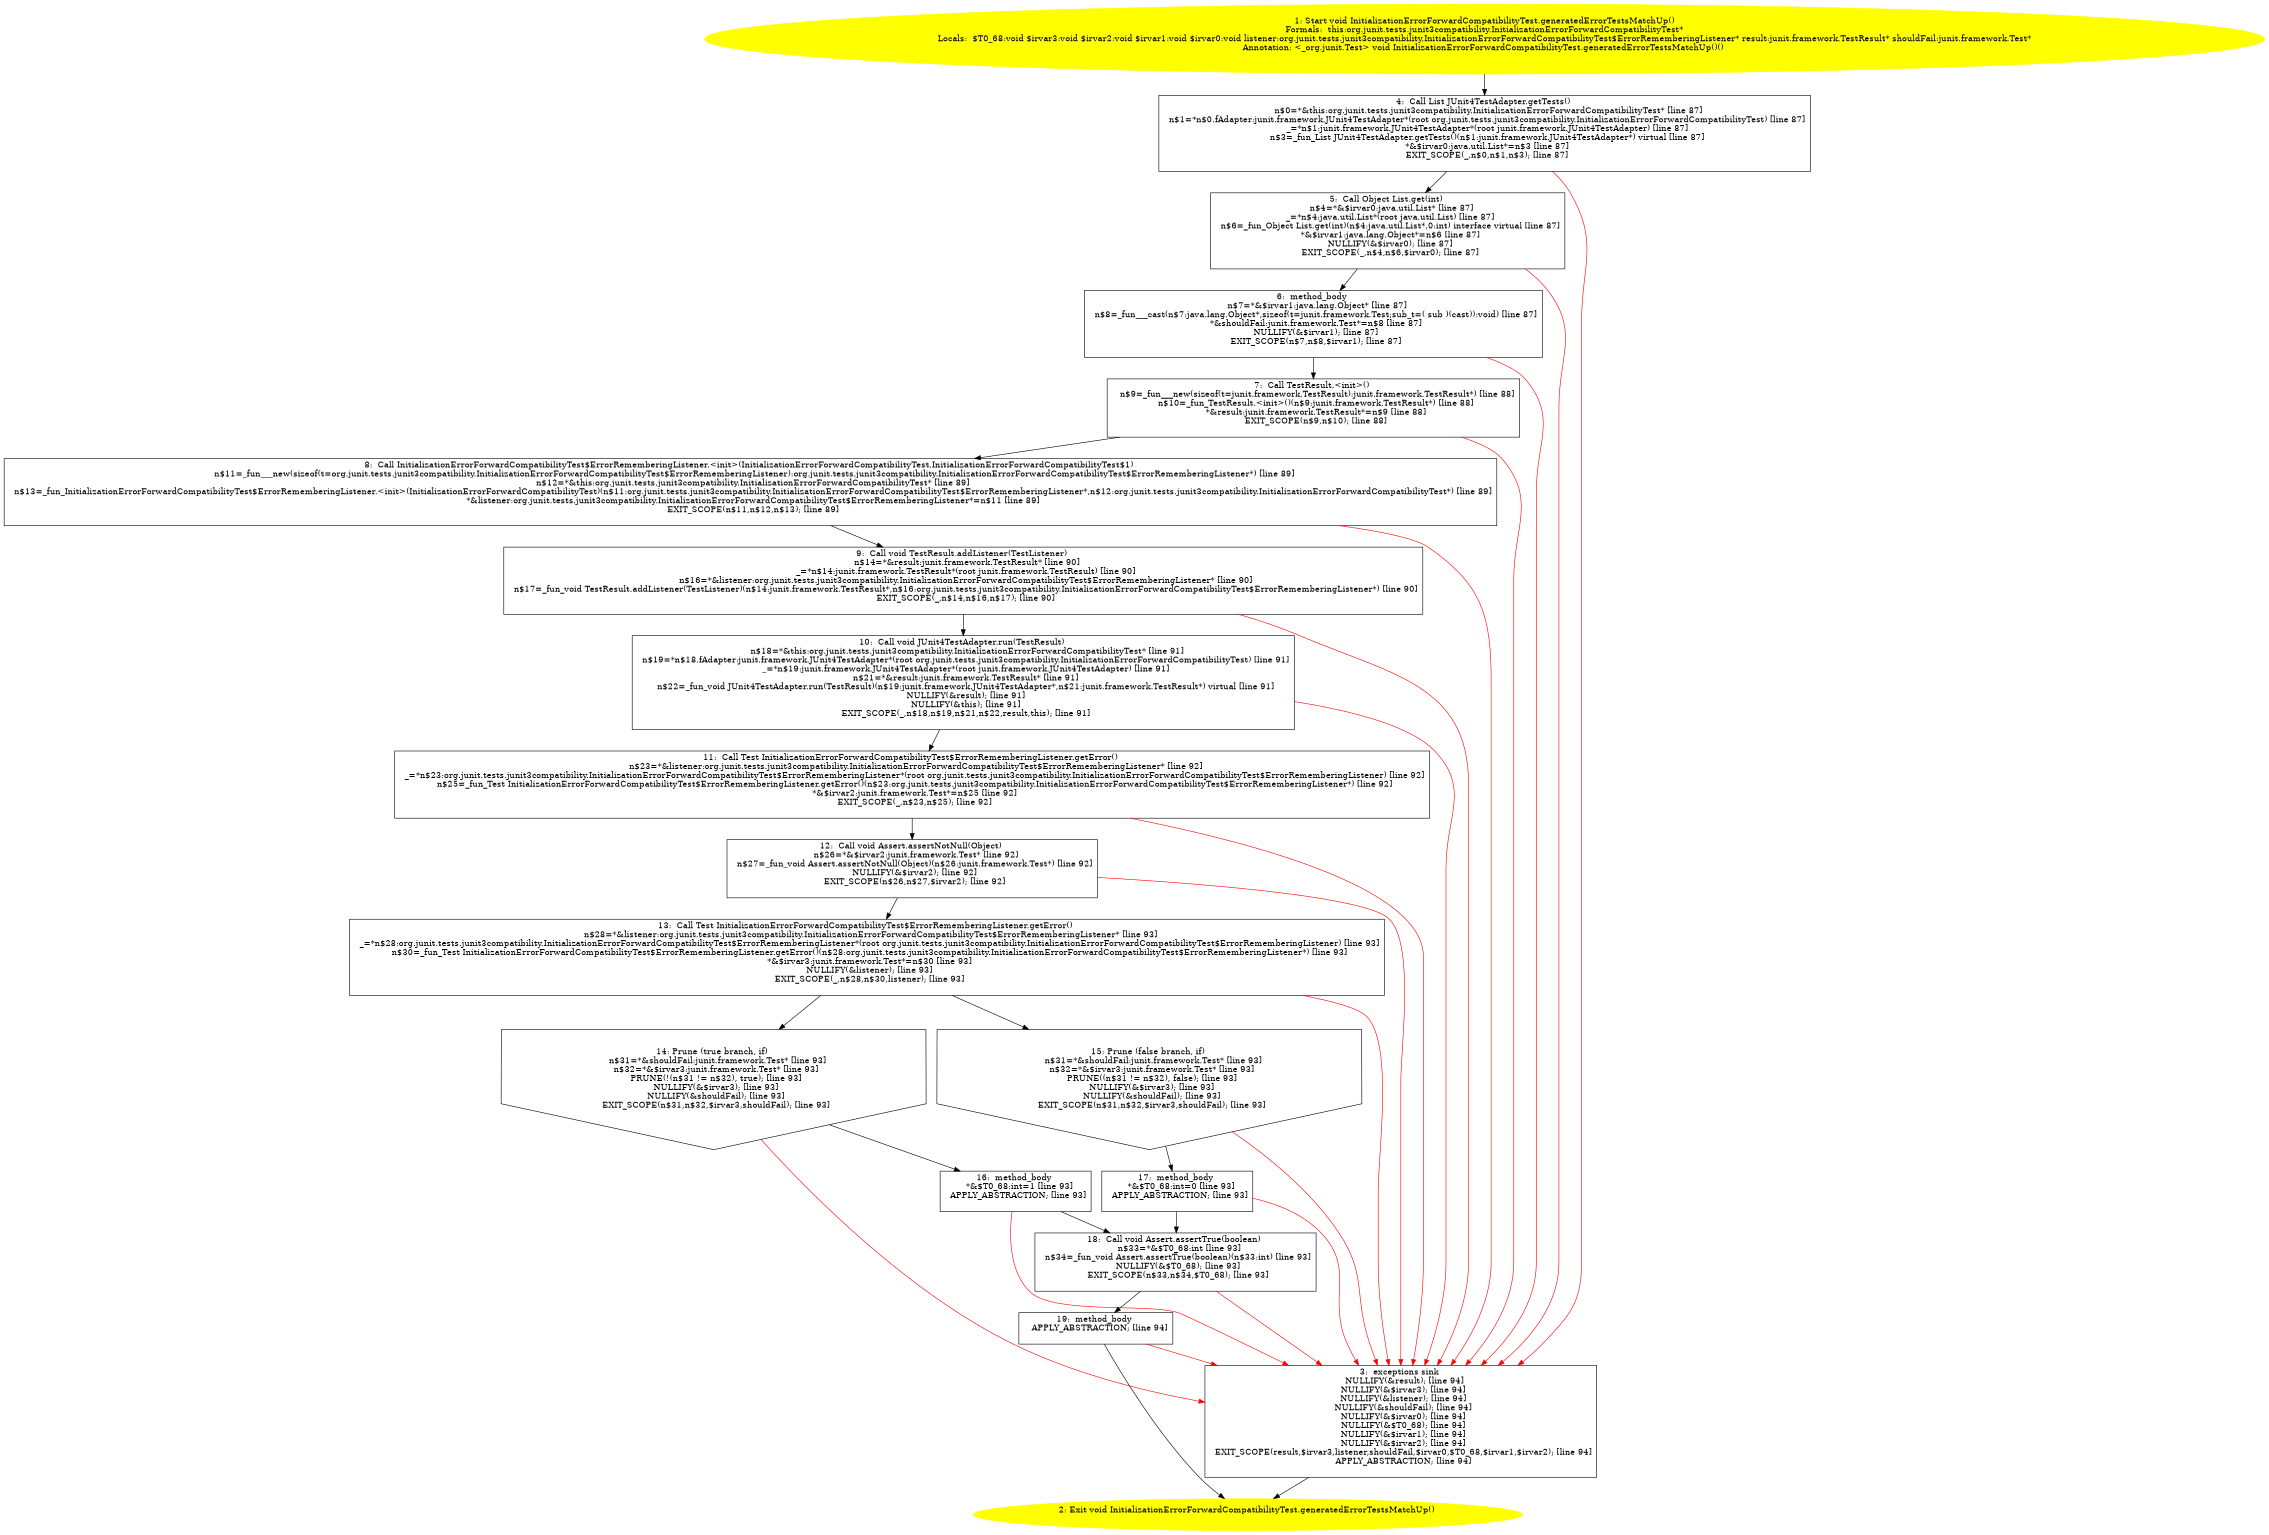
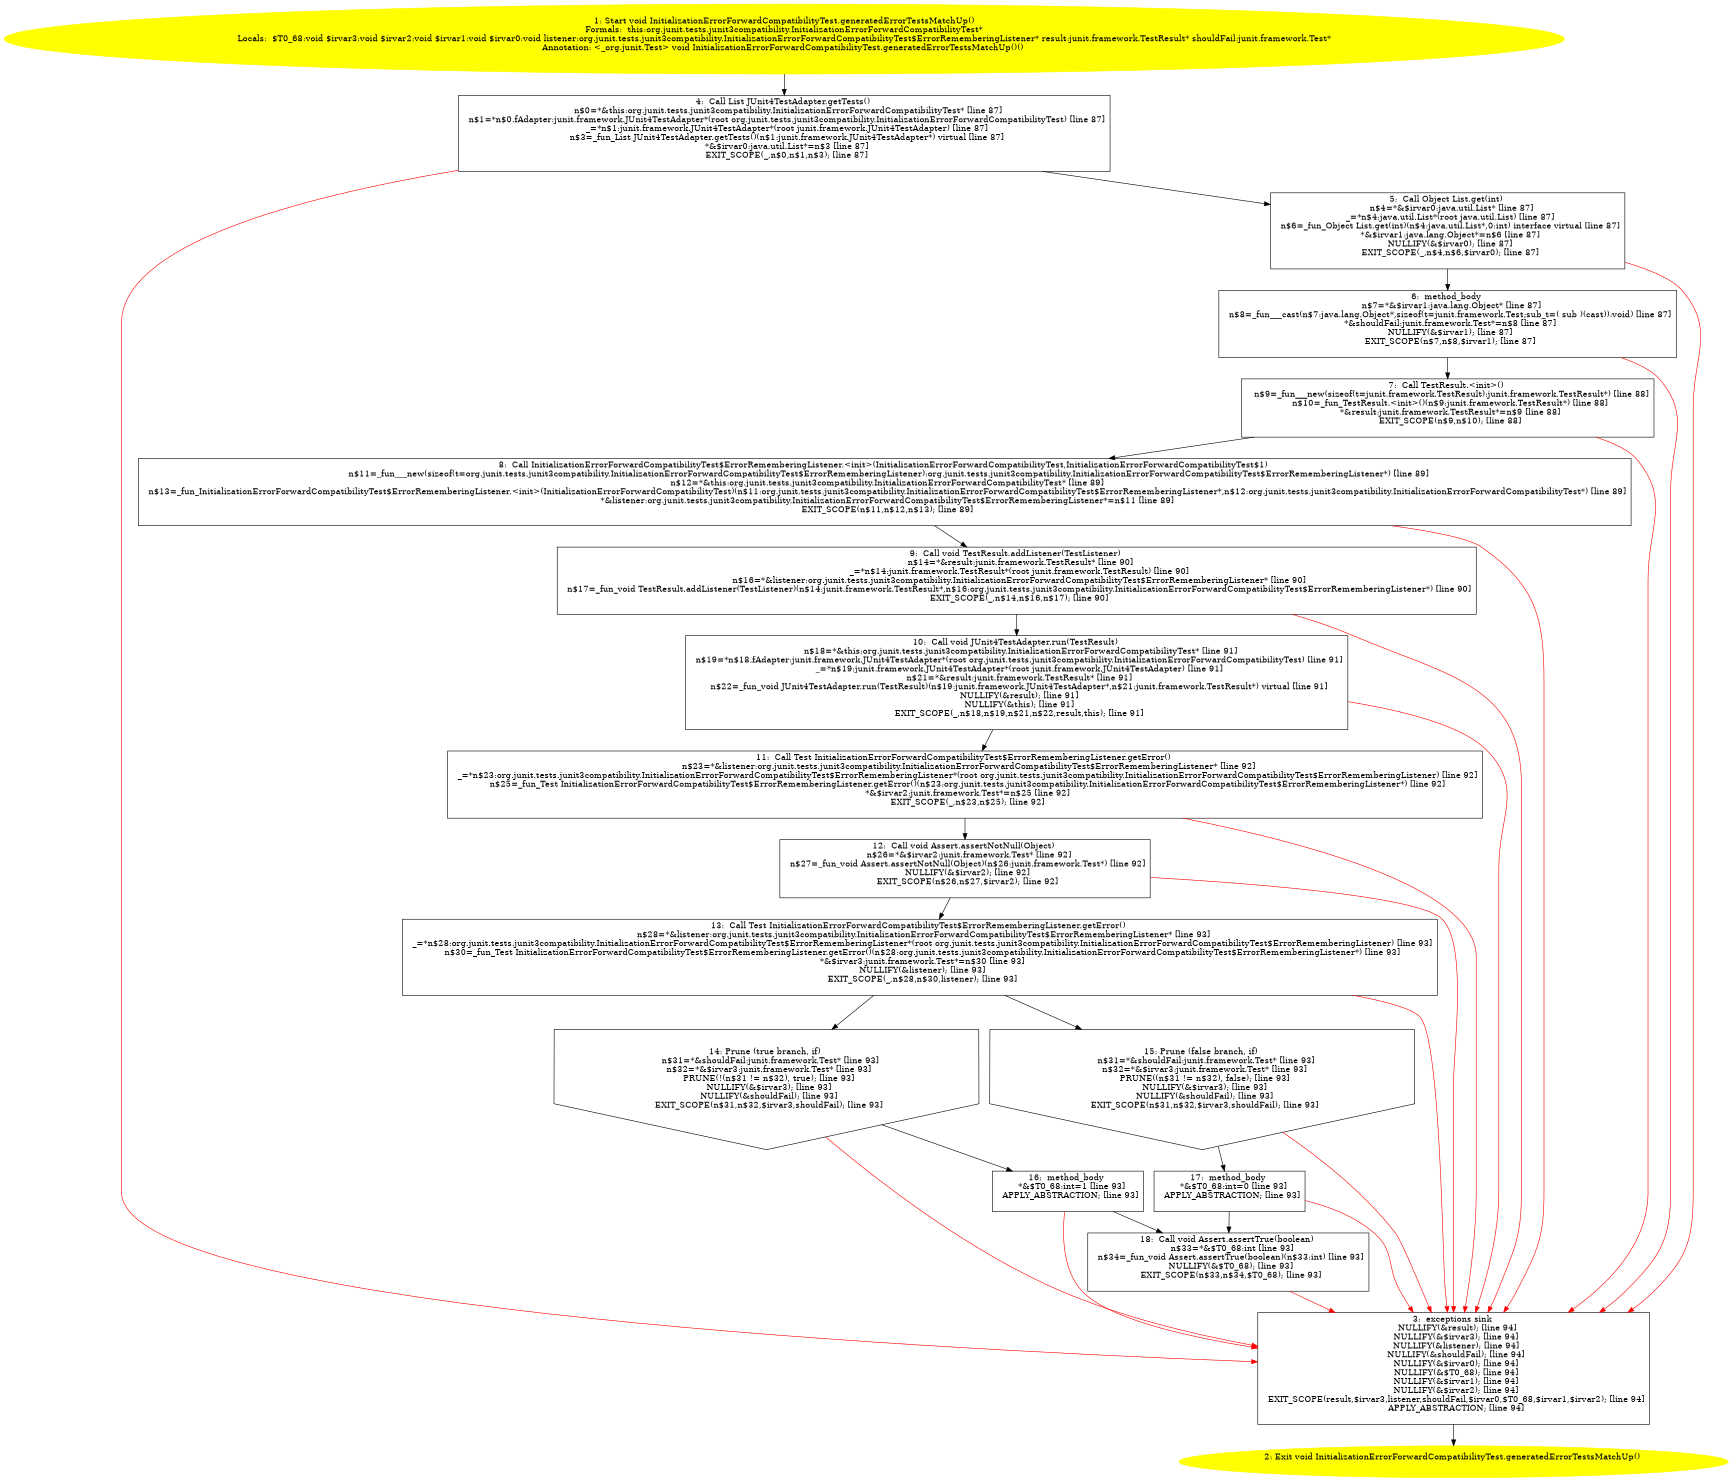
(1096, 1328) -> none
